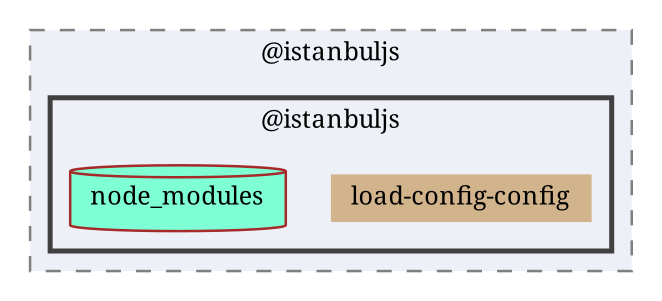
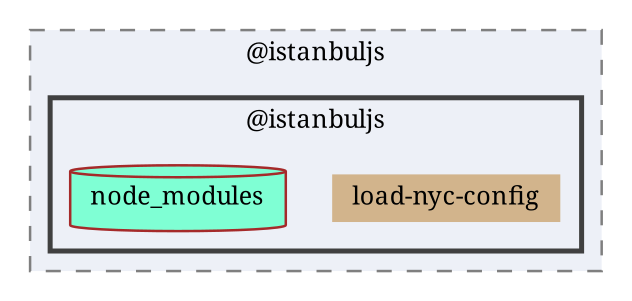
(461, 198) -> (446, 198)
